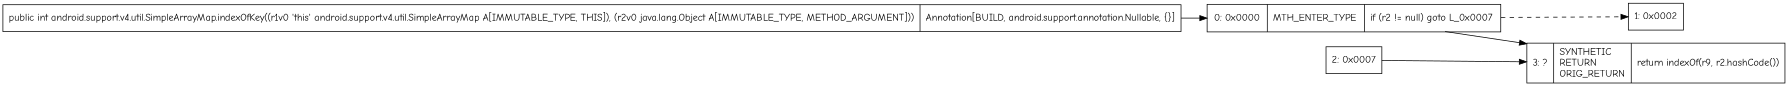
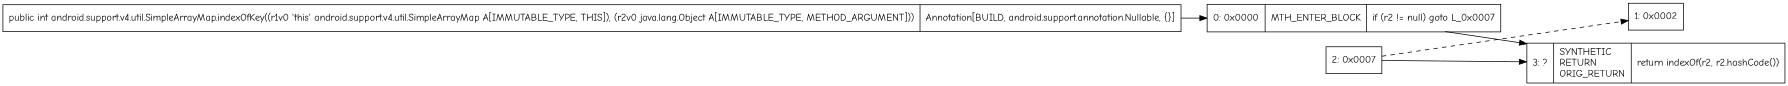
(1561, 17) -> (1513, 37)
(1315, 18) -> (1316, 18)
(1708, 63) -> (1708, 63)
